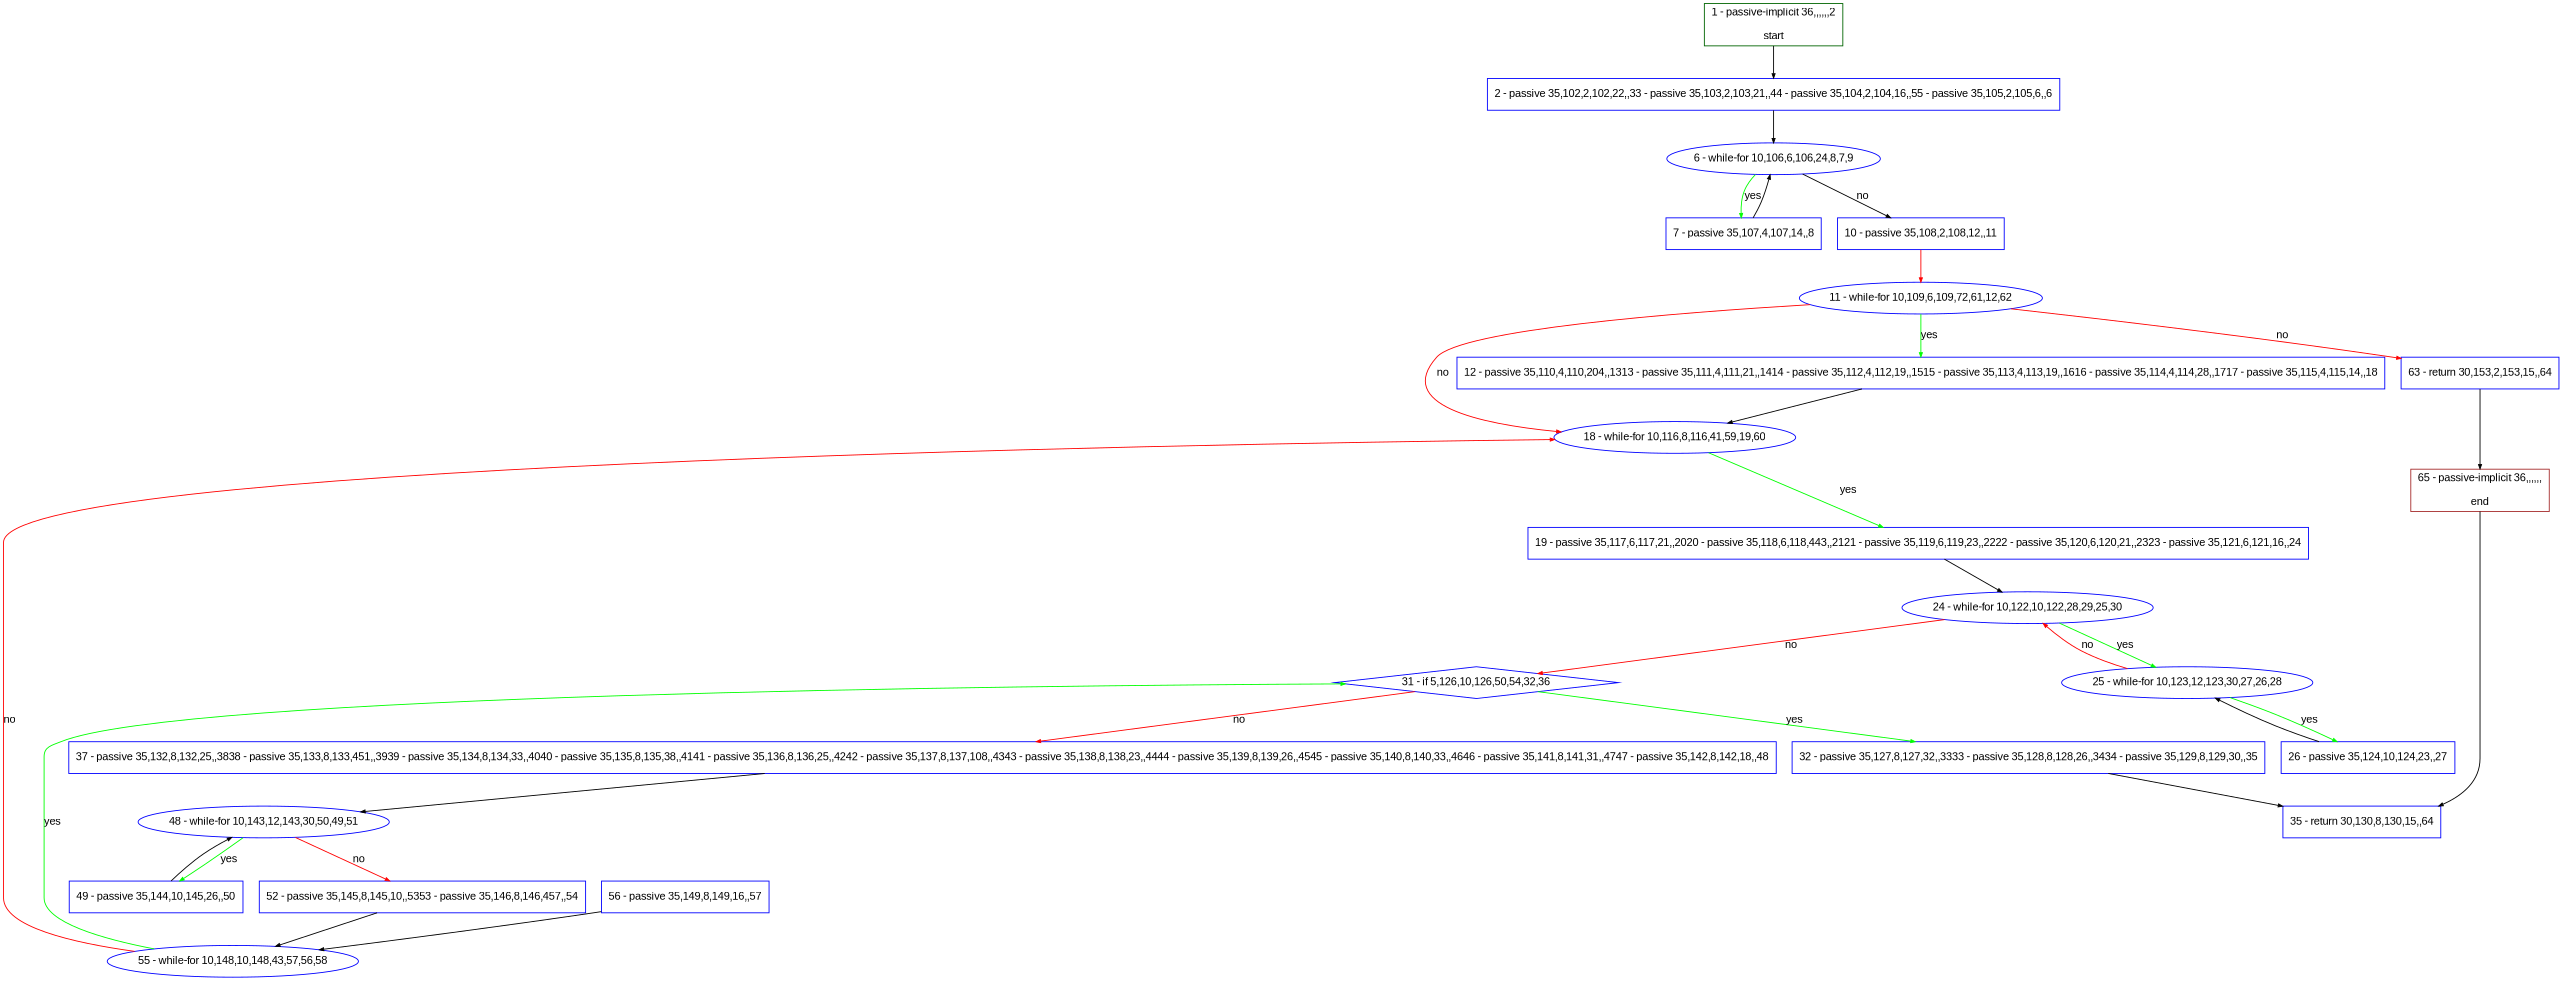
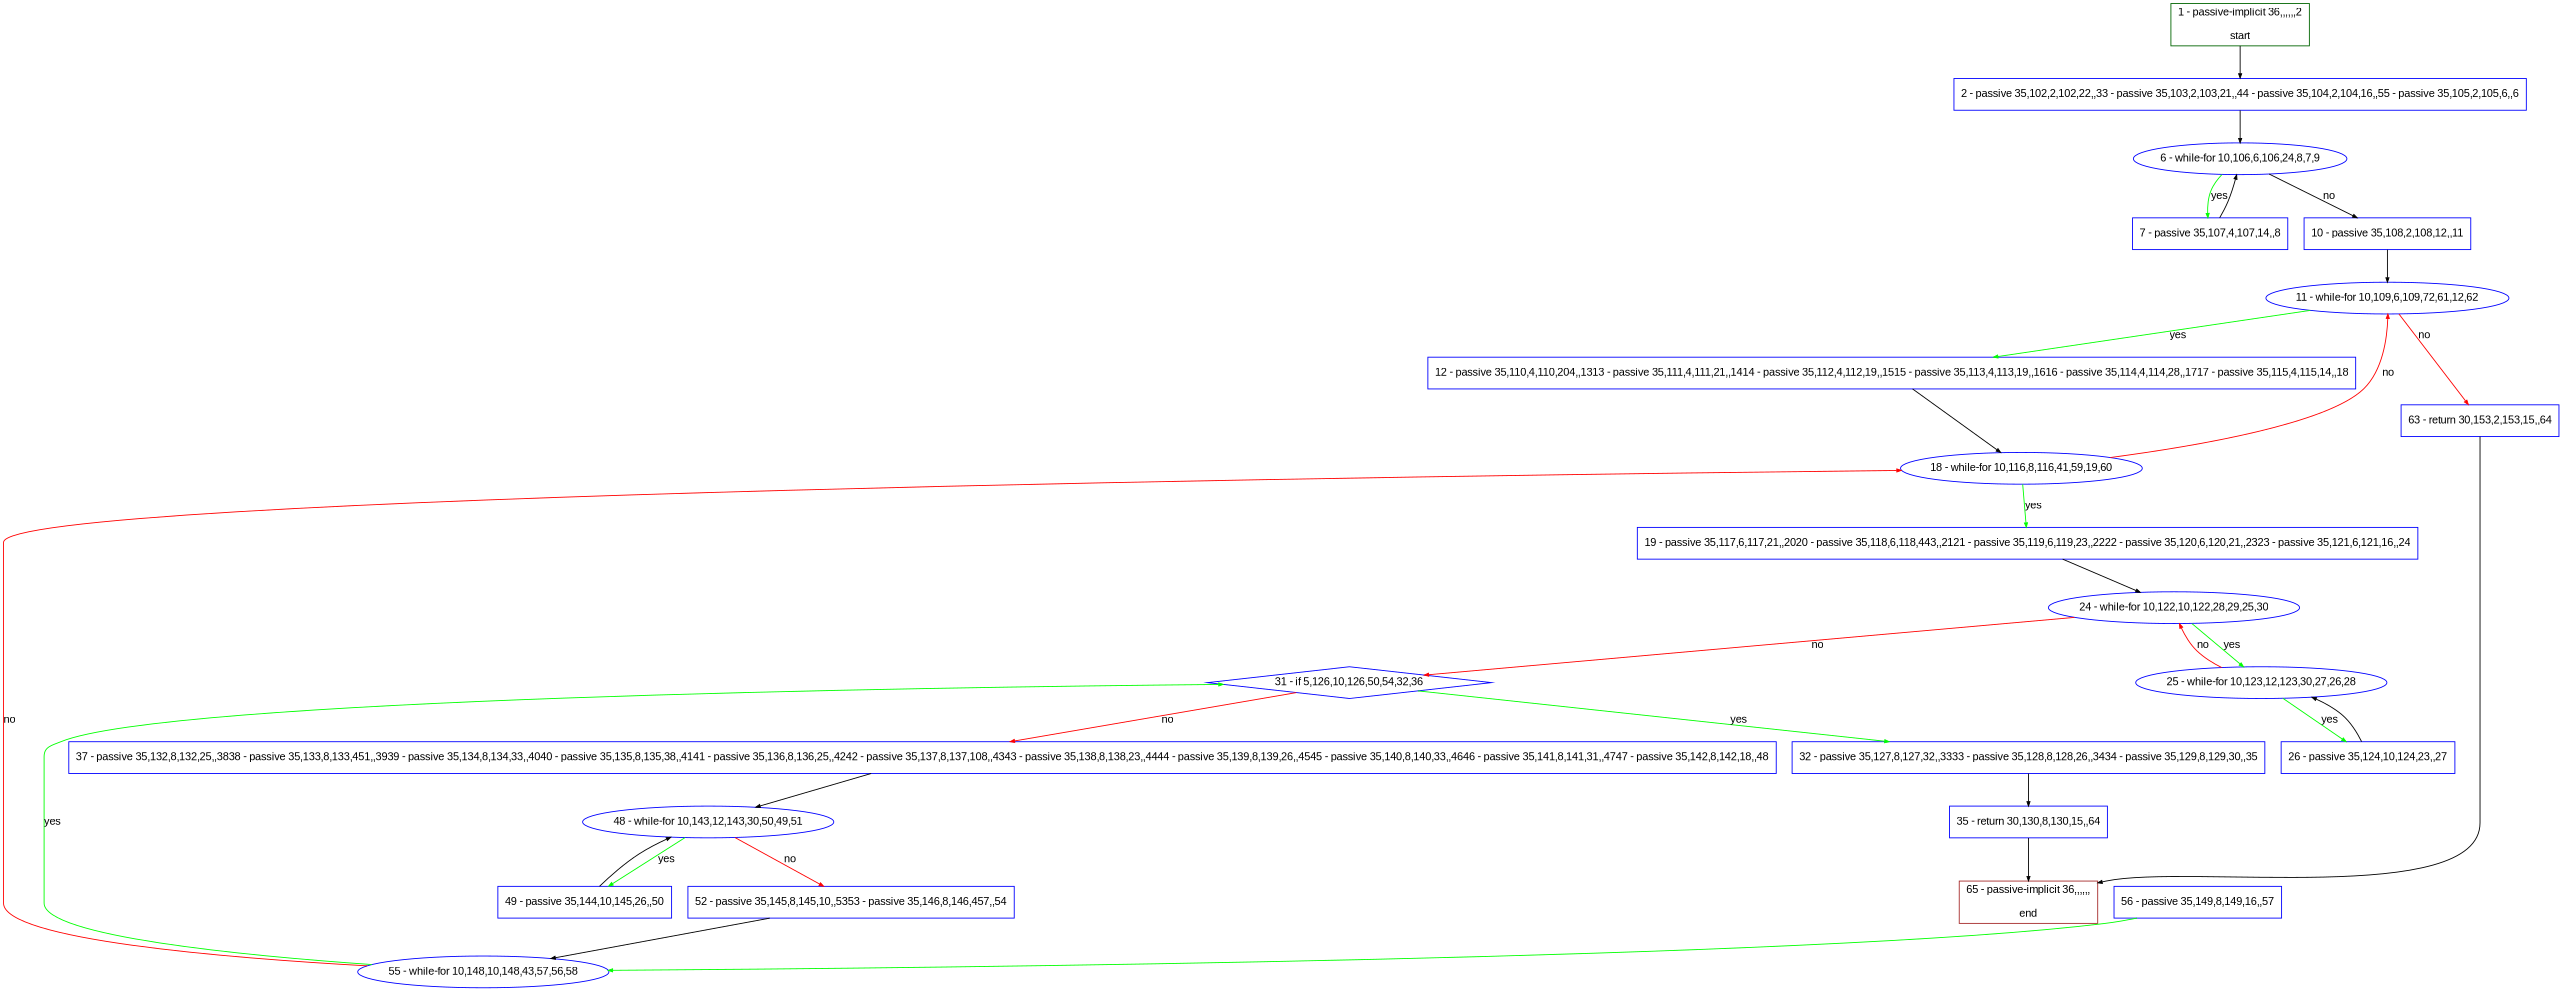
(1921, 264) -> (2387, 264)
(1534, 330) -> (2278, 426)
(2480, 666) -> (2028, 857)
(463, 931) -> (1376, 959)
